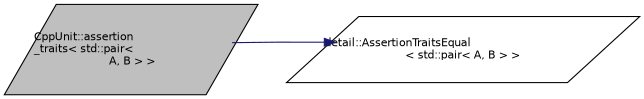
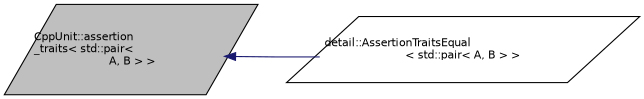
(278, 42) -> (278, 57)
